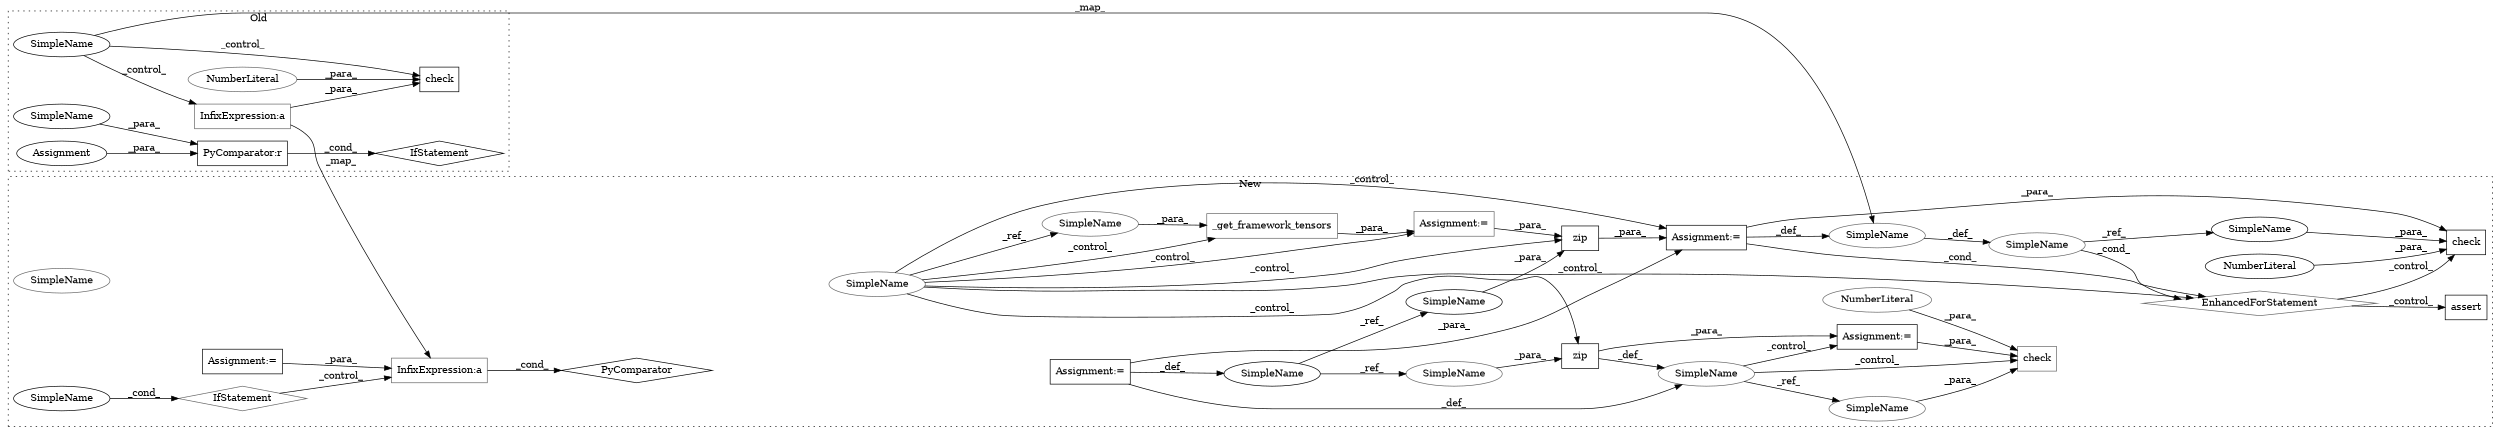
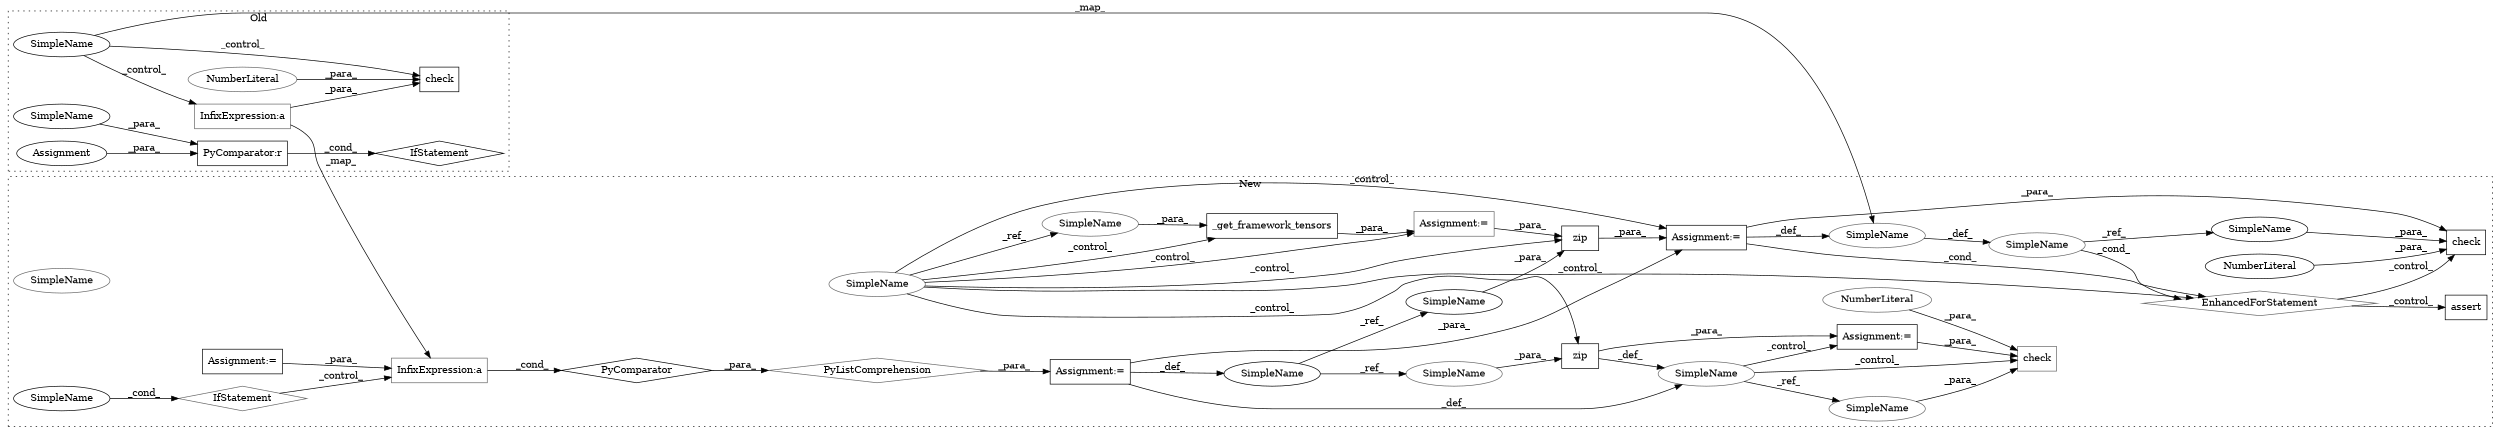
(1272, 226) -> (1272, 226)
none -> (877, 370)
